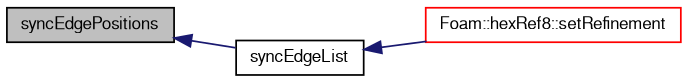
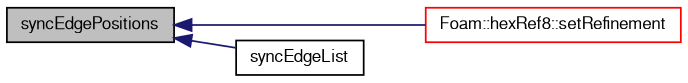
(404, 44) -> (309, 25)
